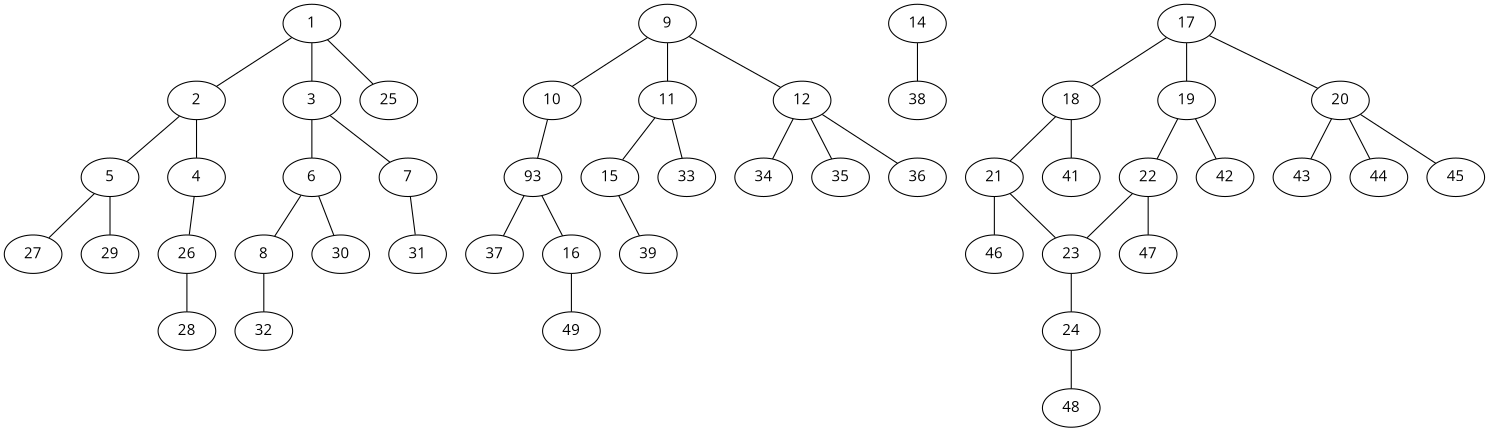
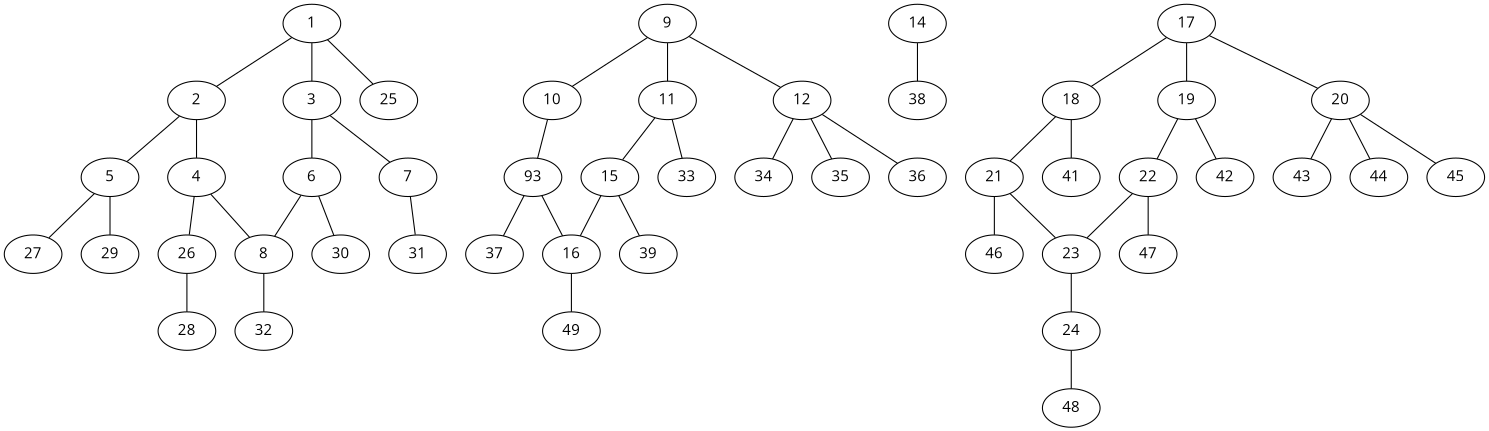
none -> (230, 216)
none -> (591, 216)
